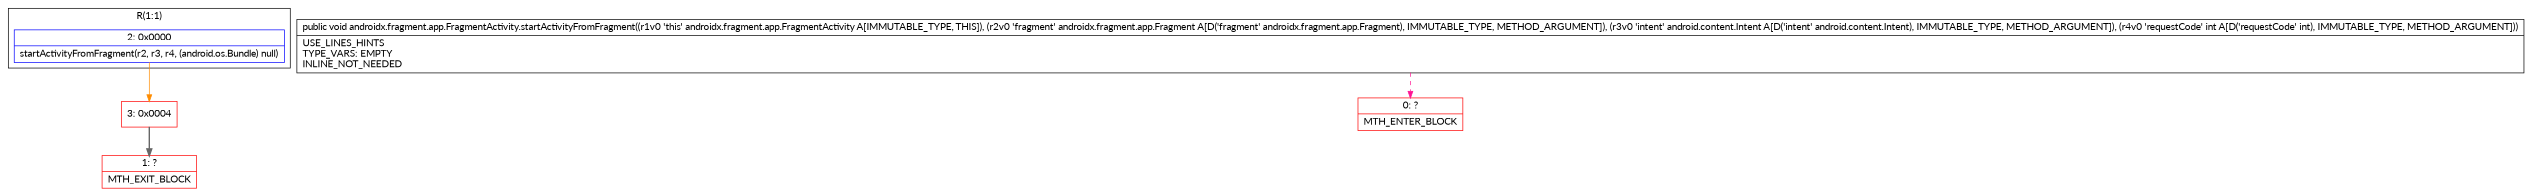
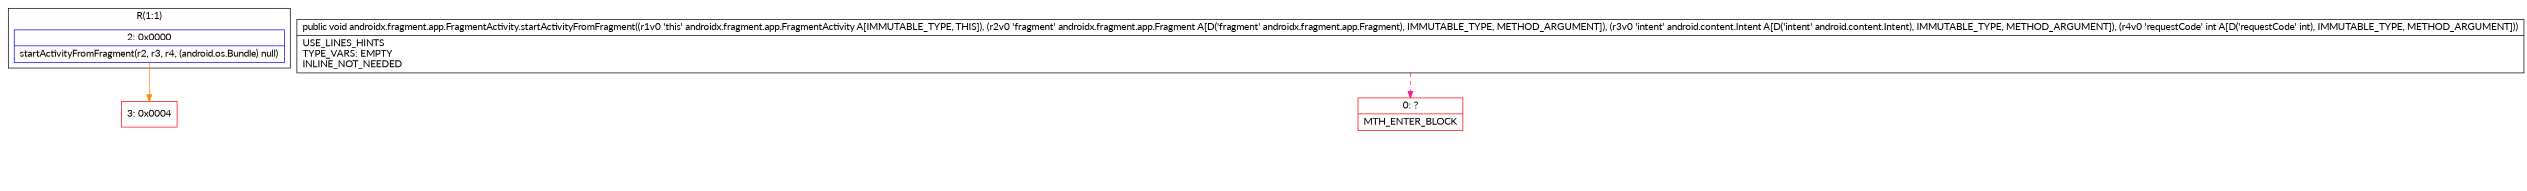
(149, 172) -> none
